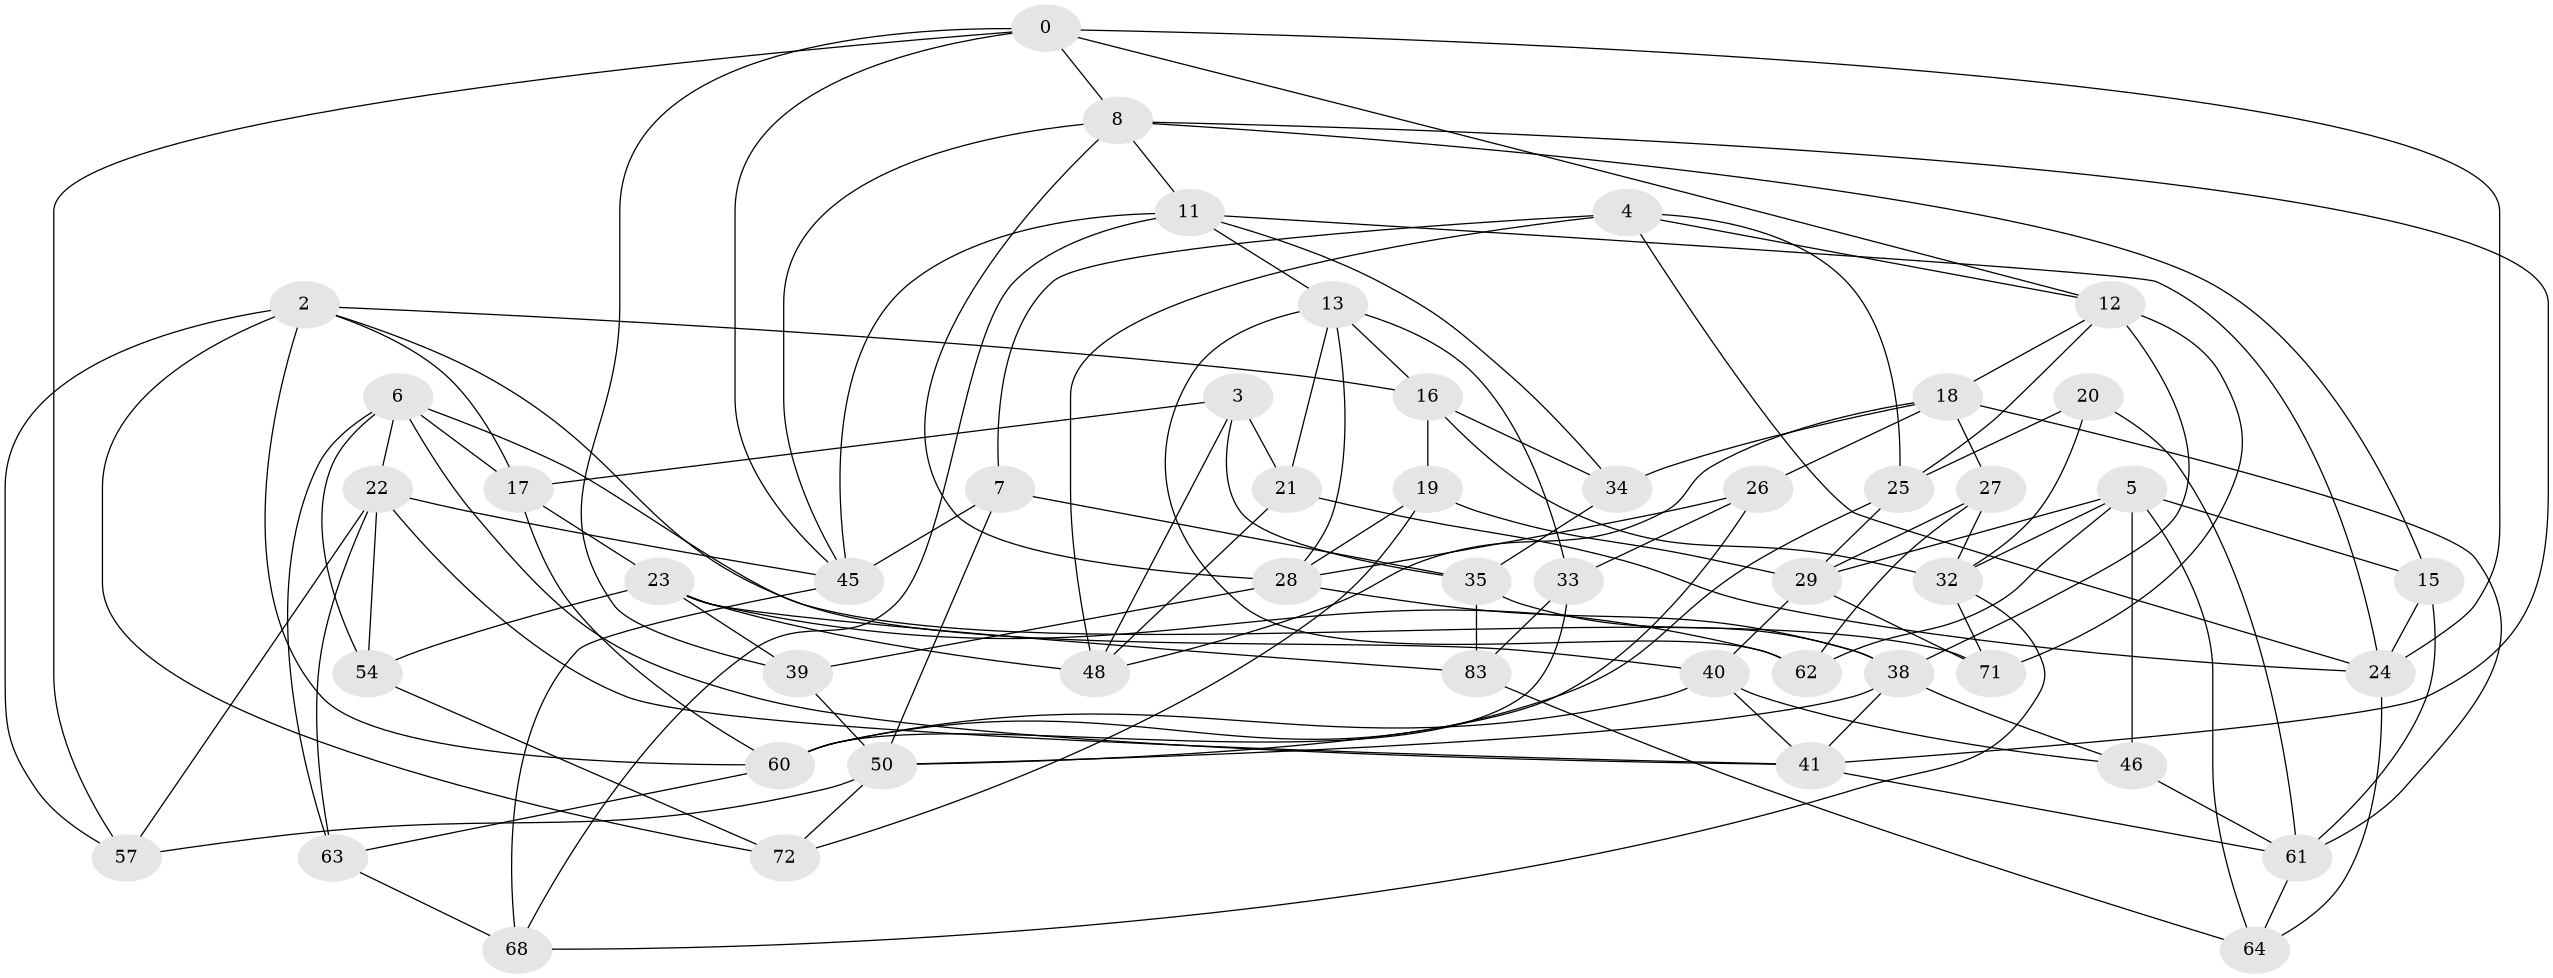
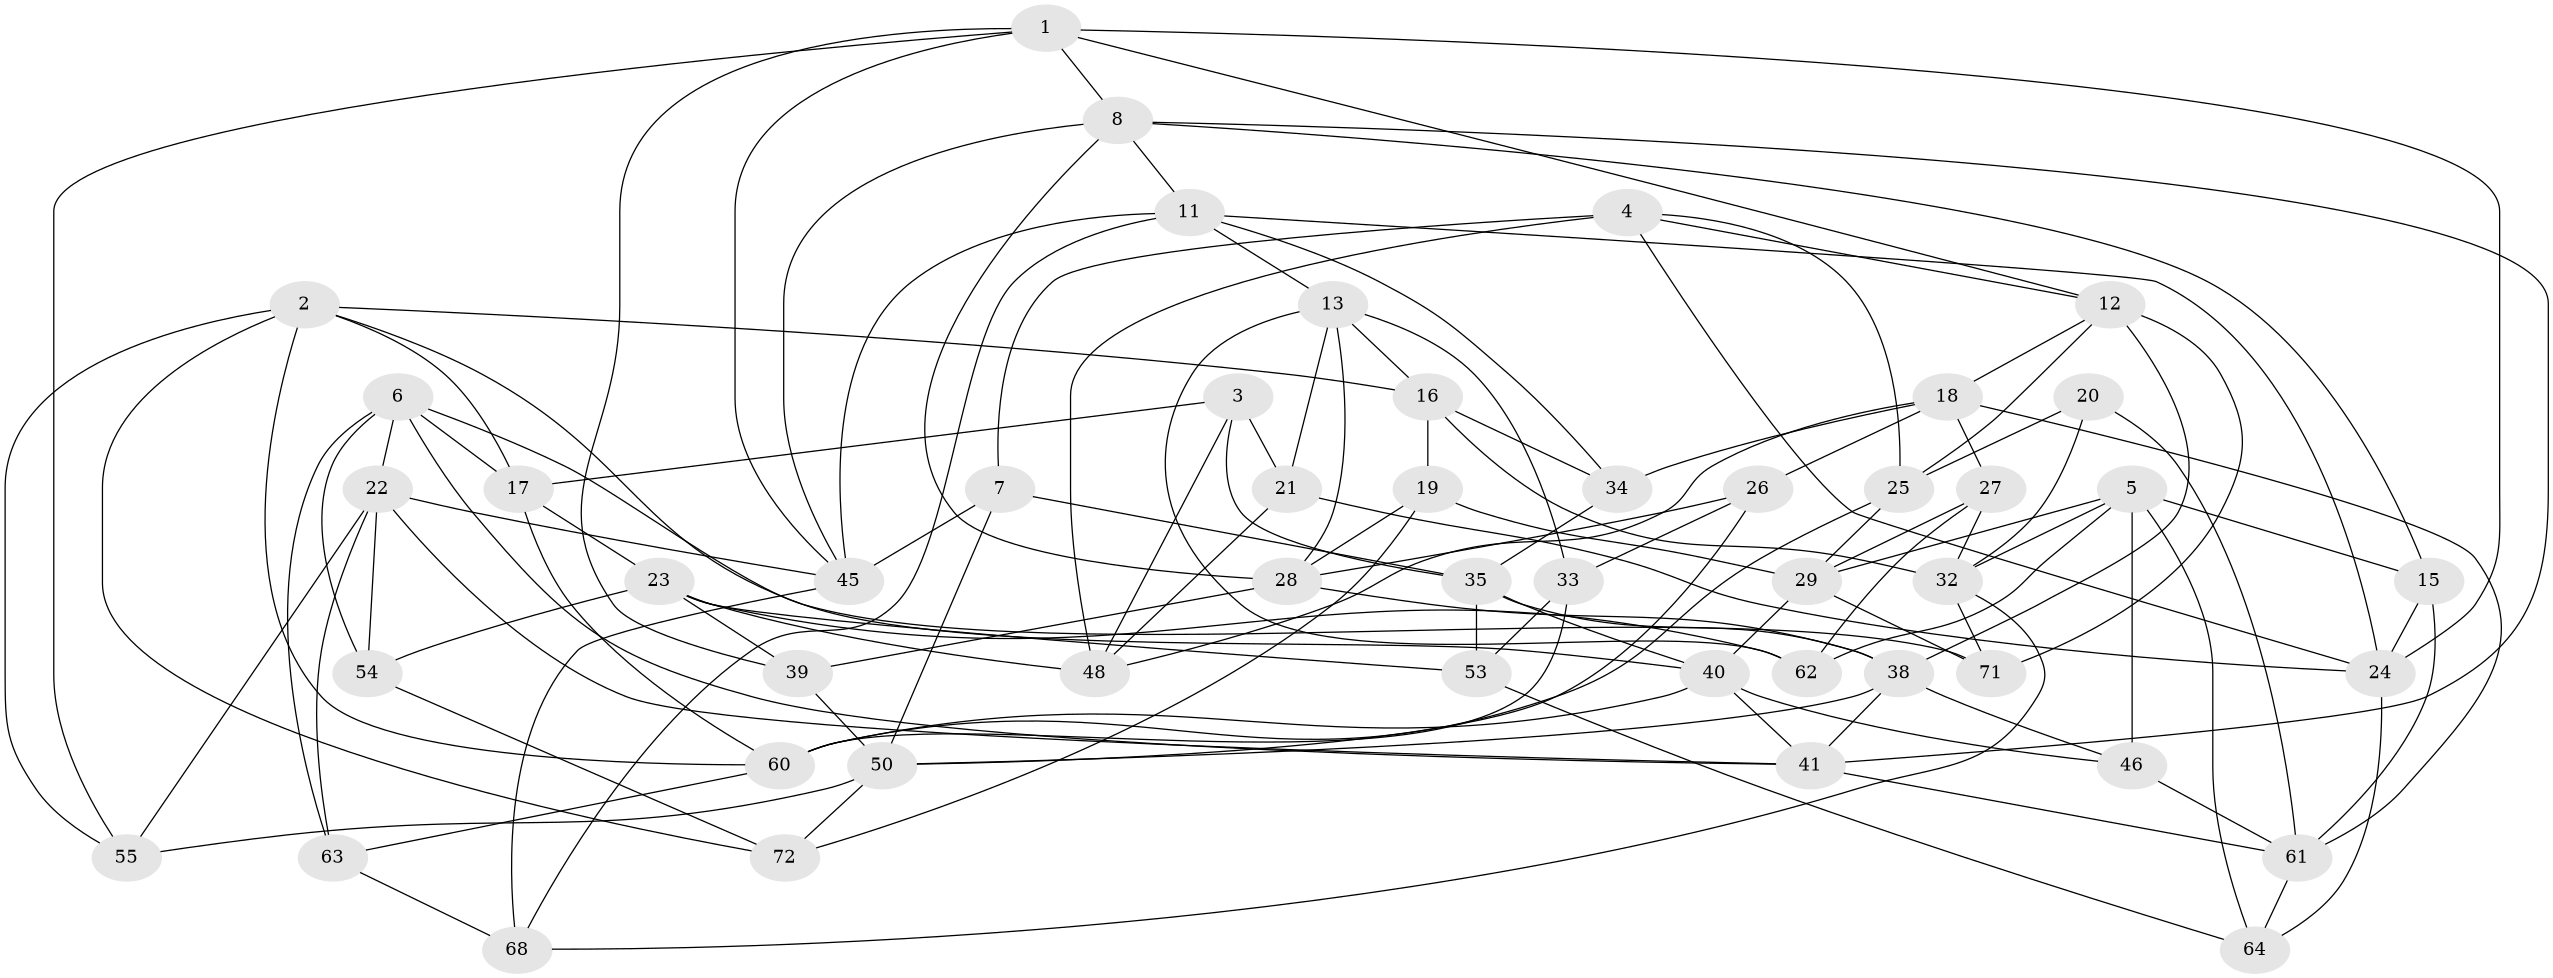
(1046, 28) -> (1046, 28)
none -> (1593, 631)
(1476, 674) -> (1476, 674)
(127, 858) -> (127, 858)
